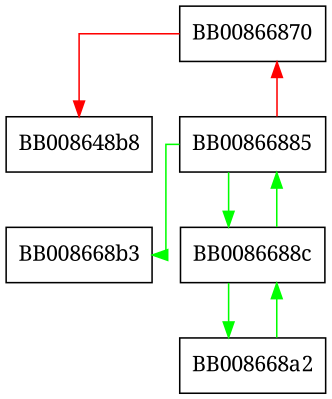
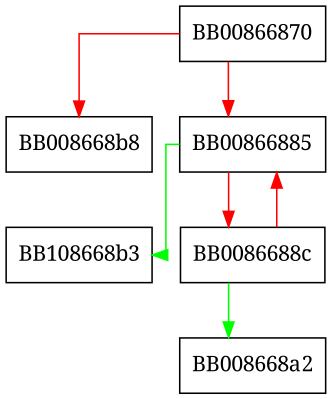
(277, 97) -> (228, 81)
(79, 144) -> (79, 144)
(229, 192) -> (229, 192)
(277, 208) -> (277, 208)
(79, 255) -> (79, 255)
(277, 318) -> none
